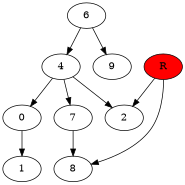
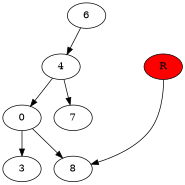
(112, 67) -> none
(124, 118) -> none
(73, 140) -> (45, 141)
(22, 169) -> (22, 169)
